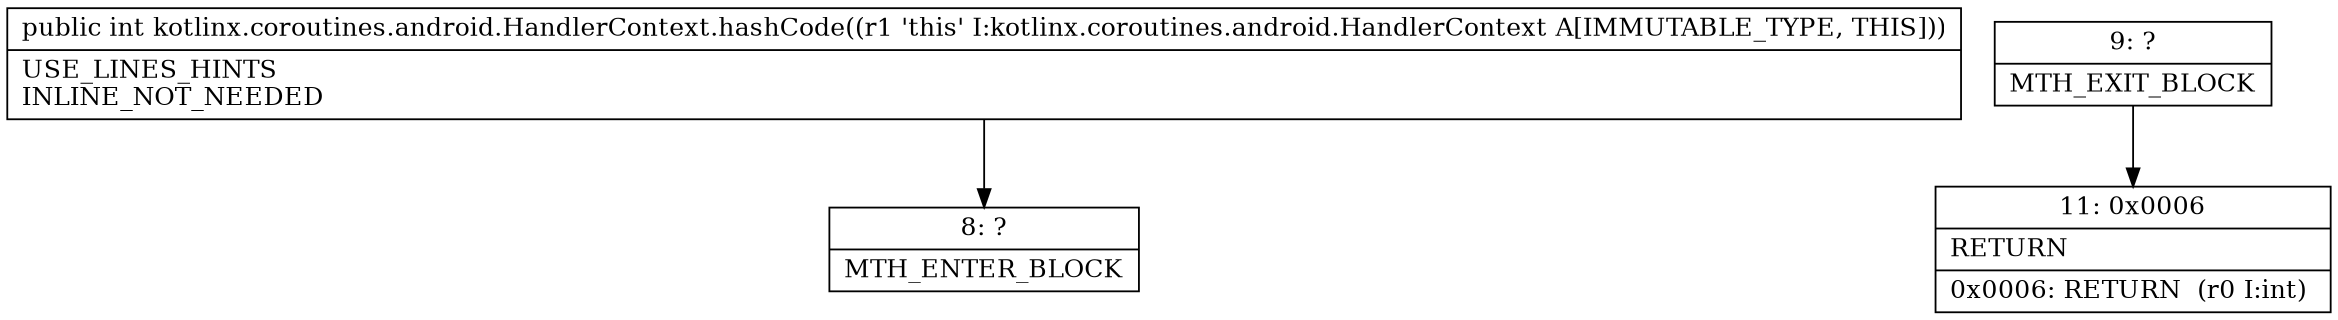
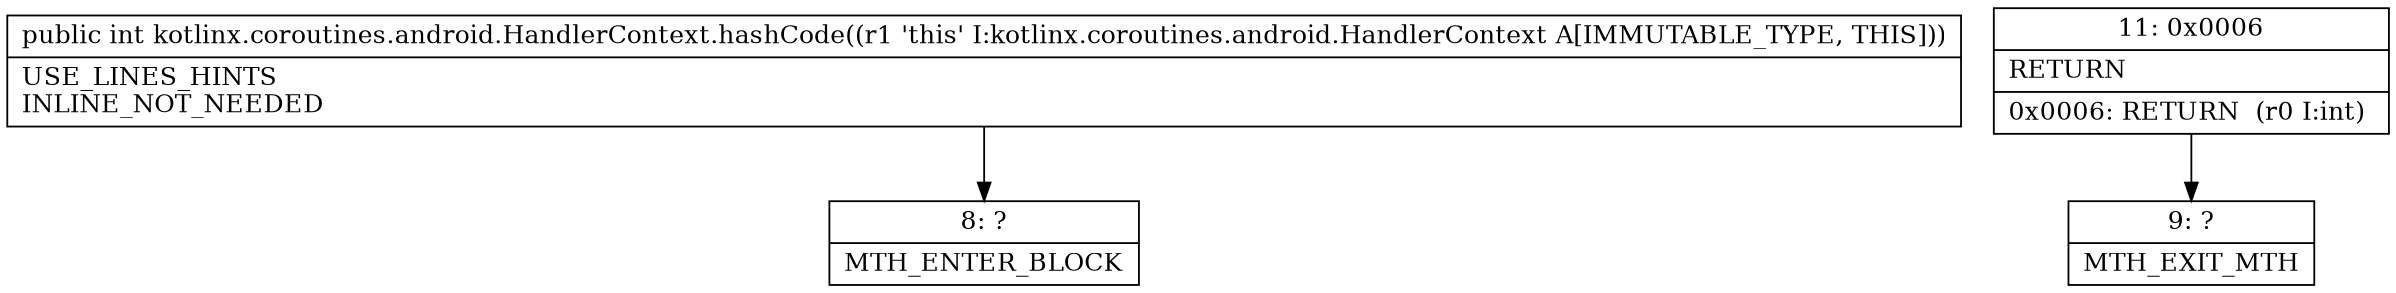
(2133, 84) -> (2191, 263)
(2133, 137) -> (2191, 158)
